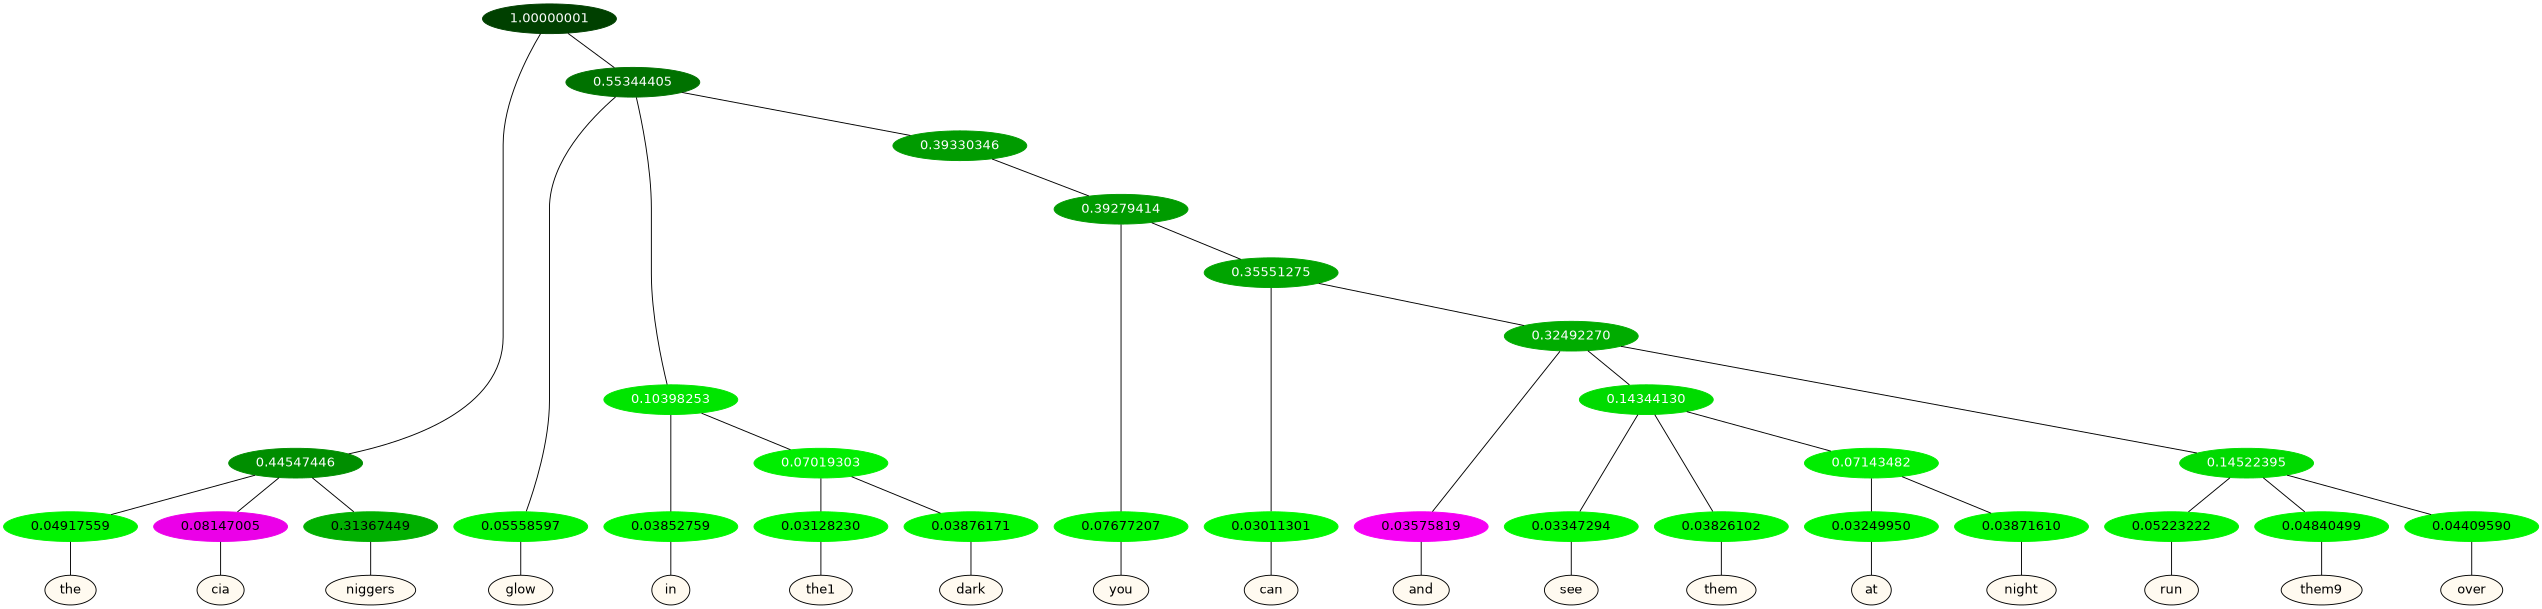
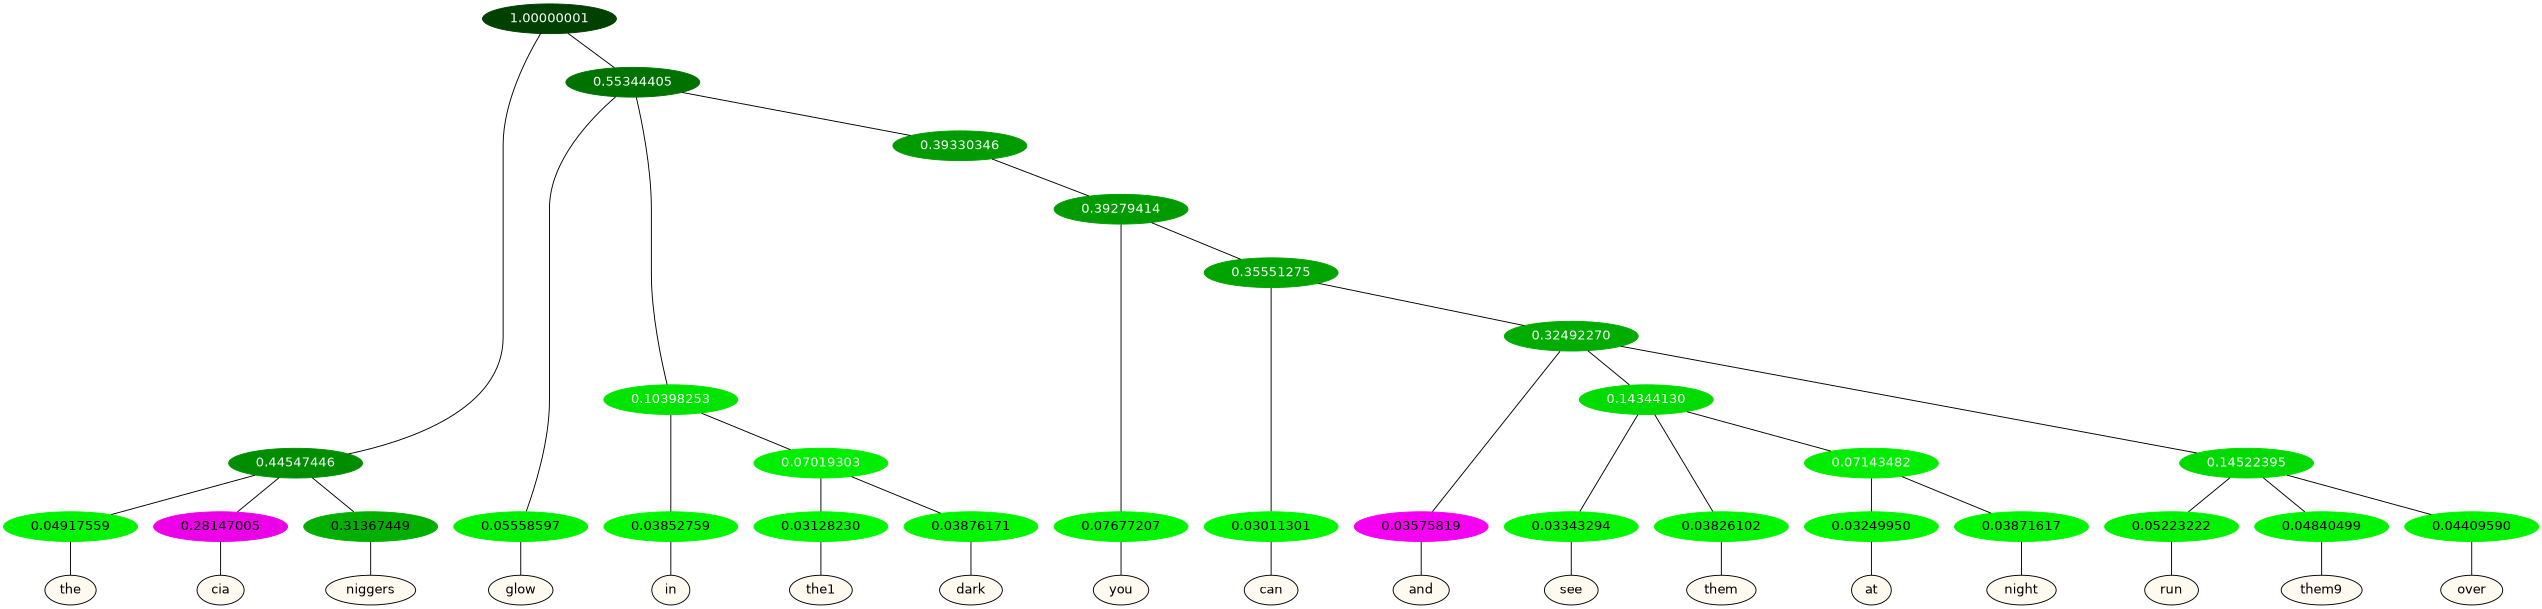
(221, 527) -> (221, 527)
(1571, 527) -> (1571, 527)
(2021, 527) -> (2021, 527)
